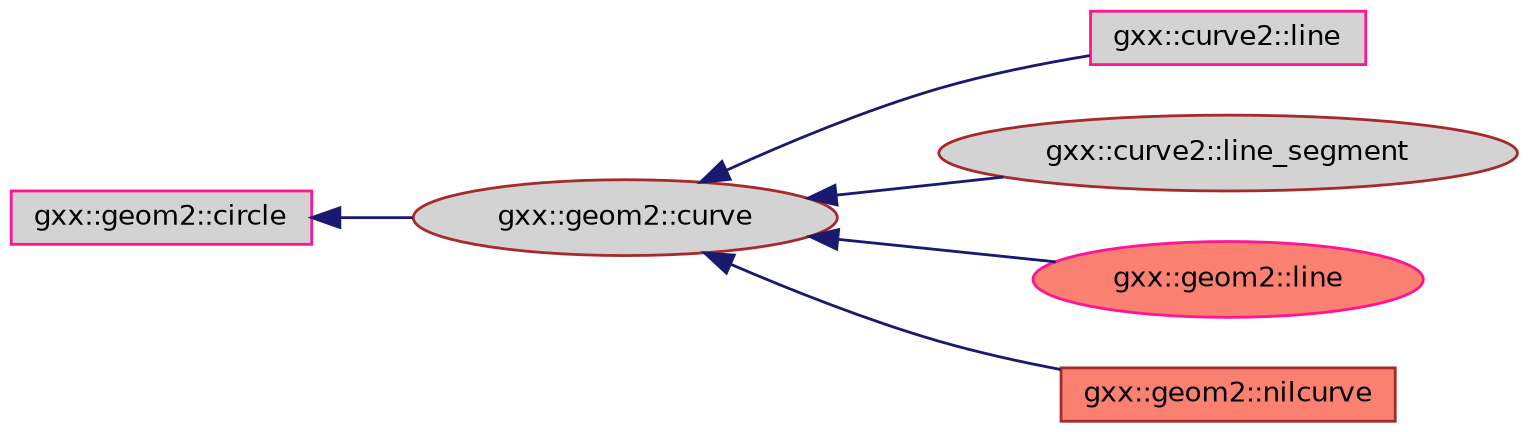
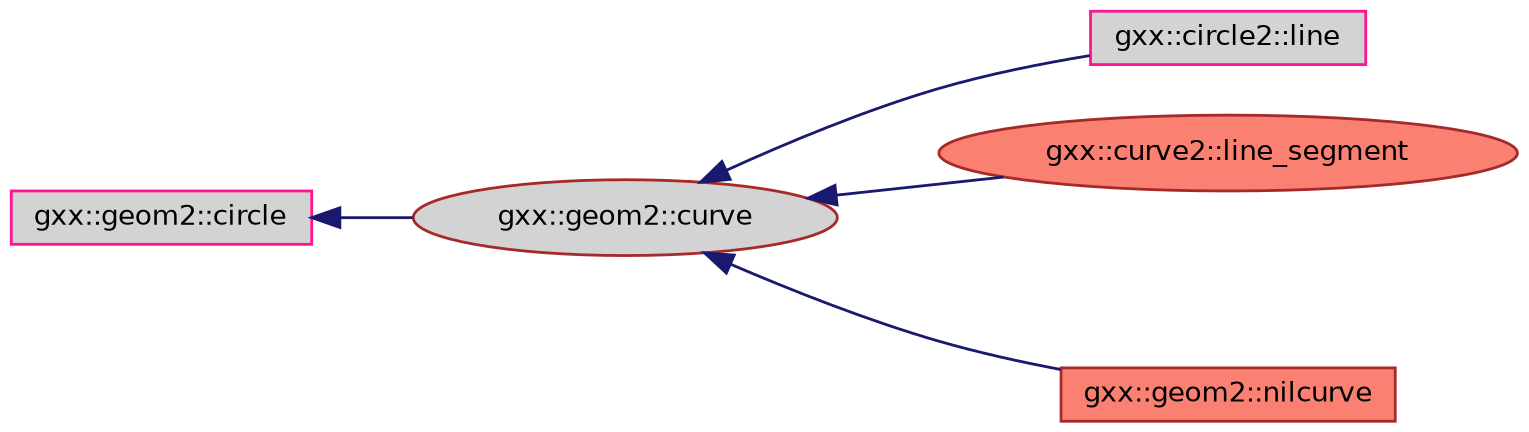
(1228, 38) -> (1228, 38)
(1228, 153) -> (1228, 153)
(1228, 279) -> none
